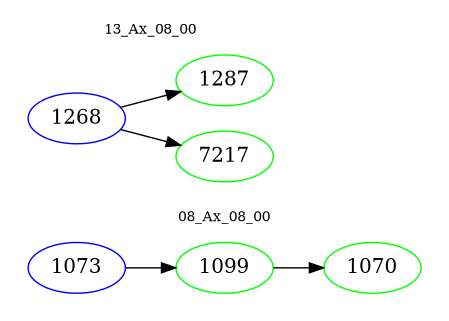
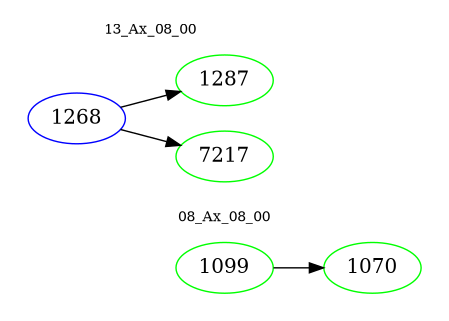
(77, 268) -> none
